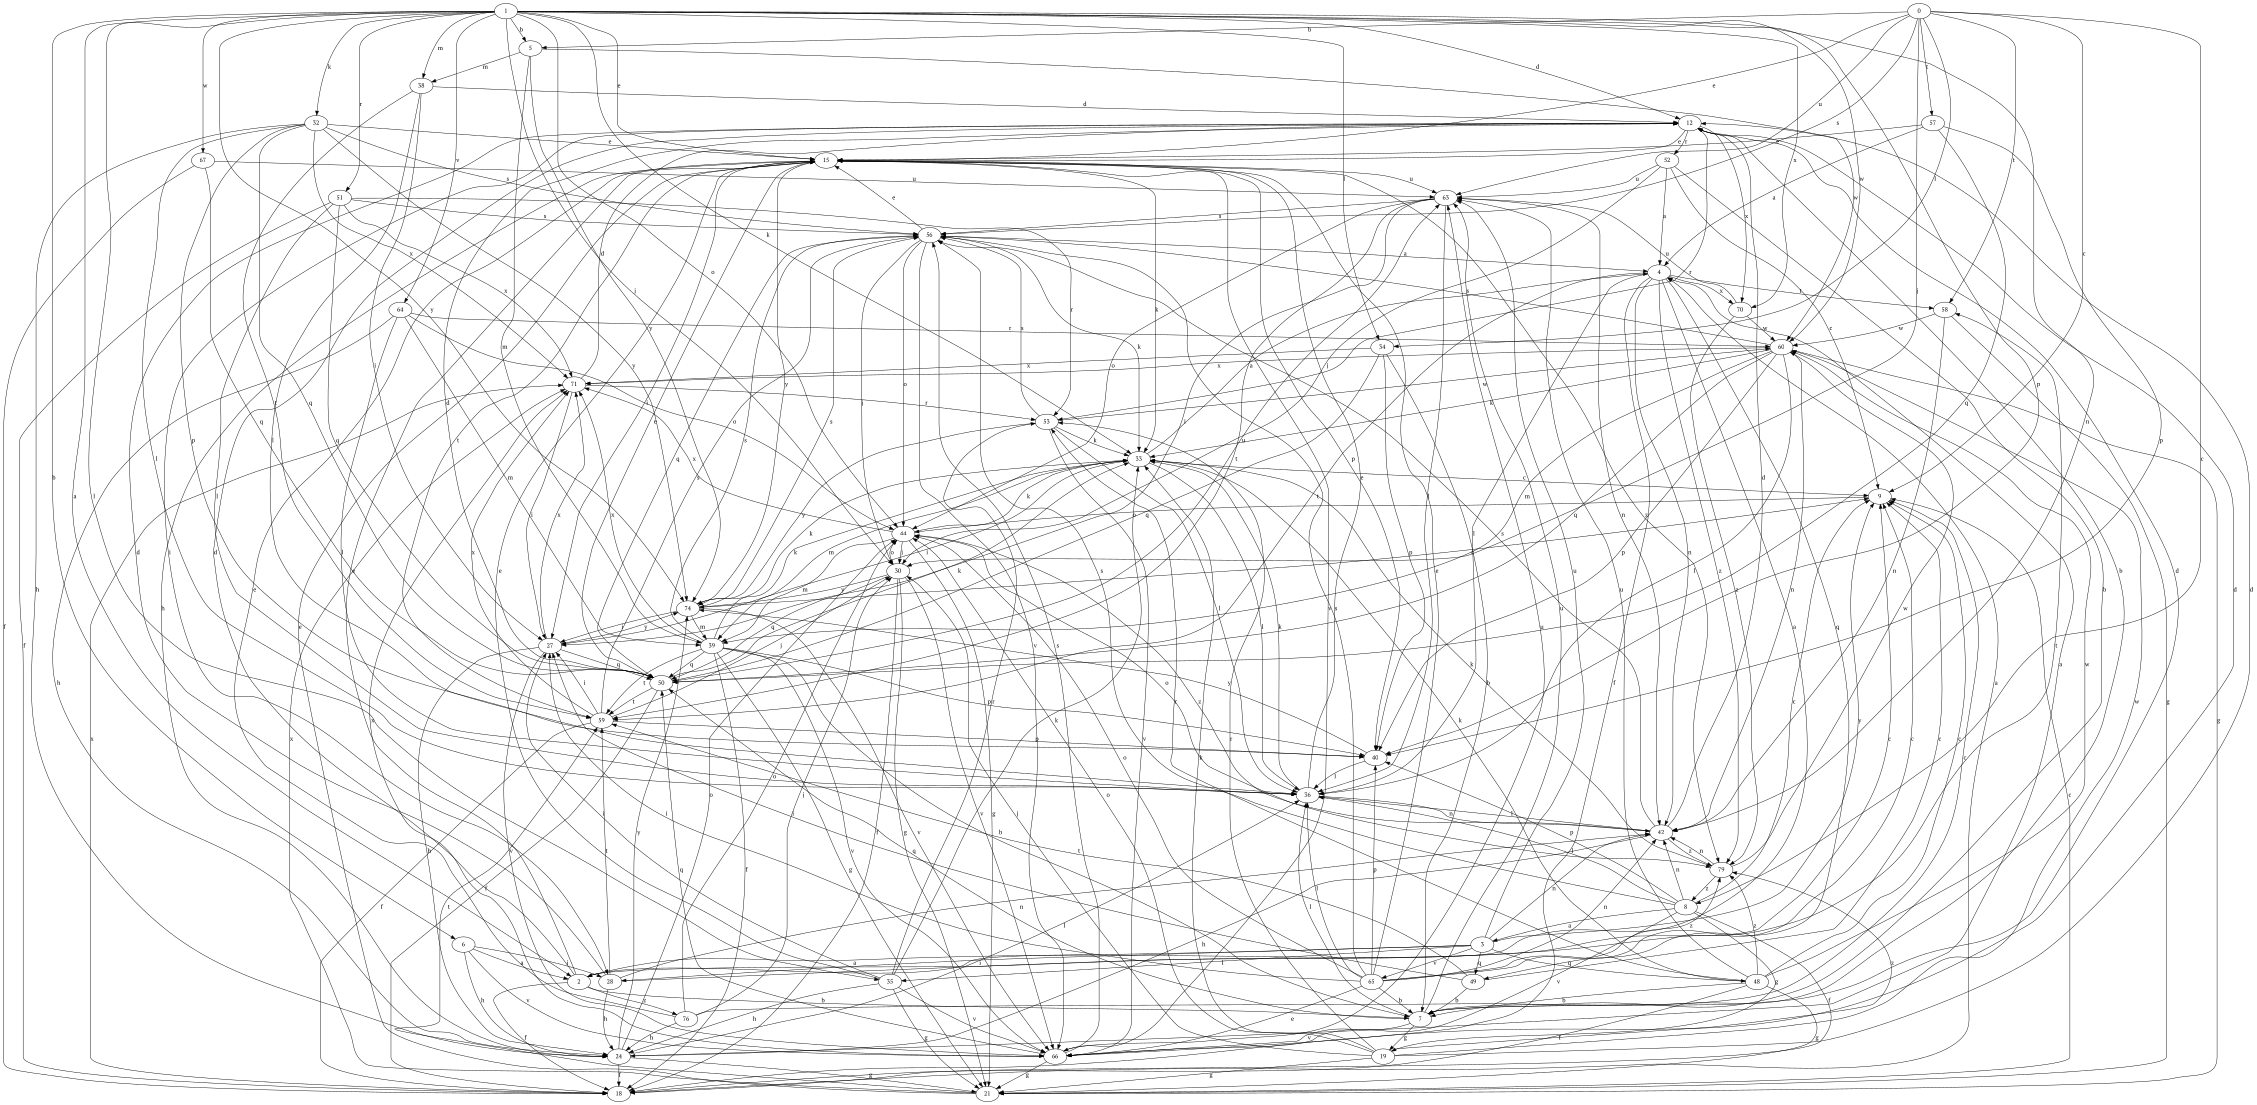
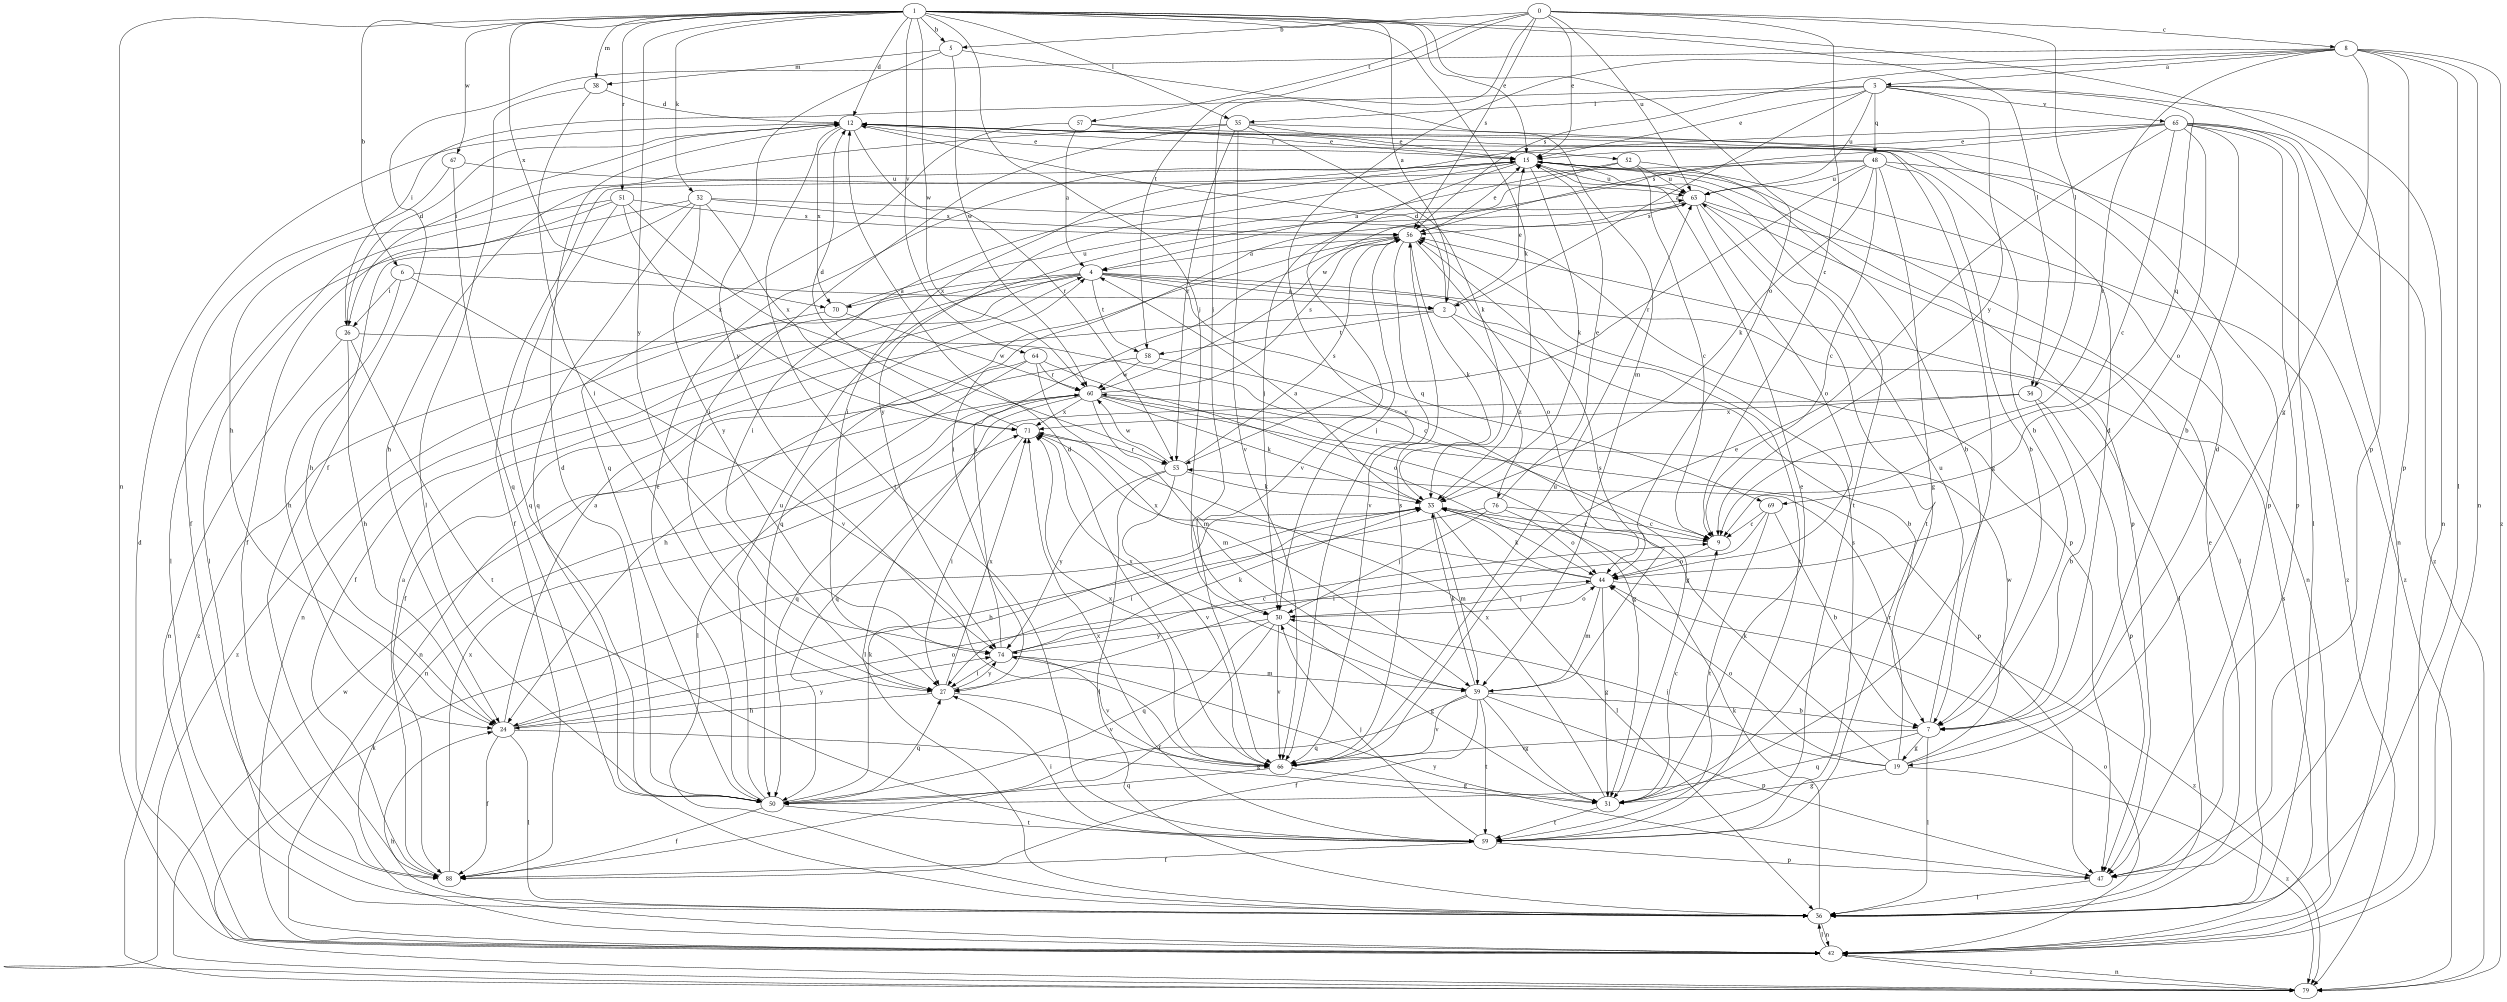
(581, 143) -> (1704, 123)
(281, 449) -> (1016, 601)
(604, 664) -> (881, 784)
(1375, 758) -> (2101, 879)
(1705, 887) -> (2500, 538)
(610, 982) -> (348, 333)
(1473, 982) -> (1771, 506)
(619, 1094) -> (449, 879)
(988, 1094) -> (1608, 804)
